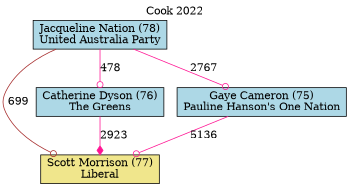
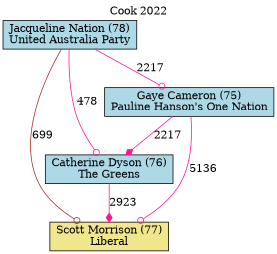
(204, 68) -> (150, 68)
none -> (153, 133)
